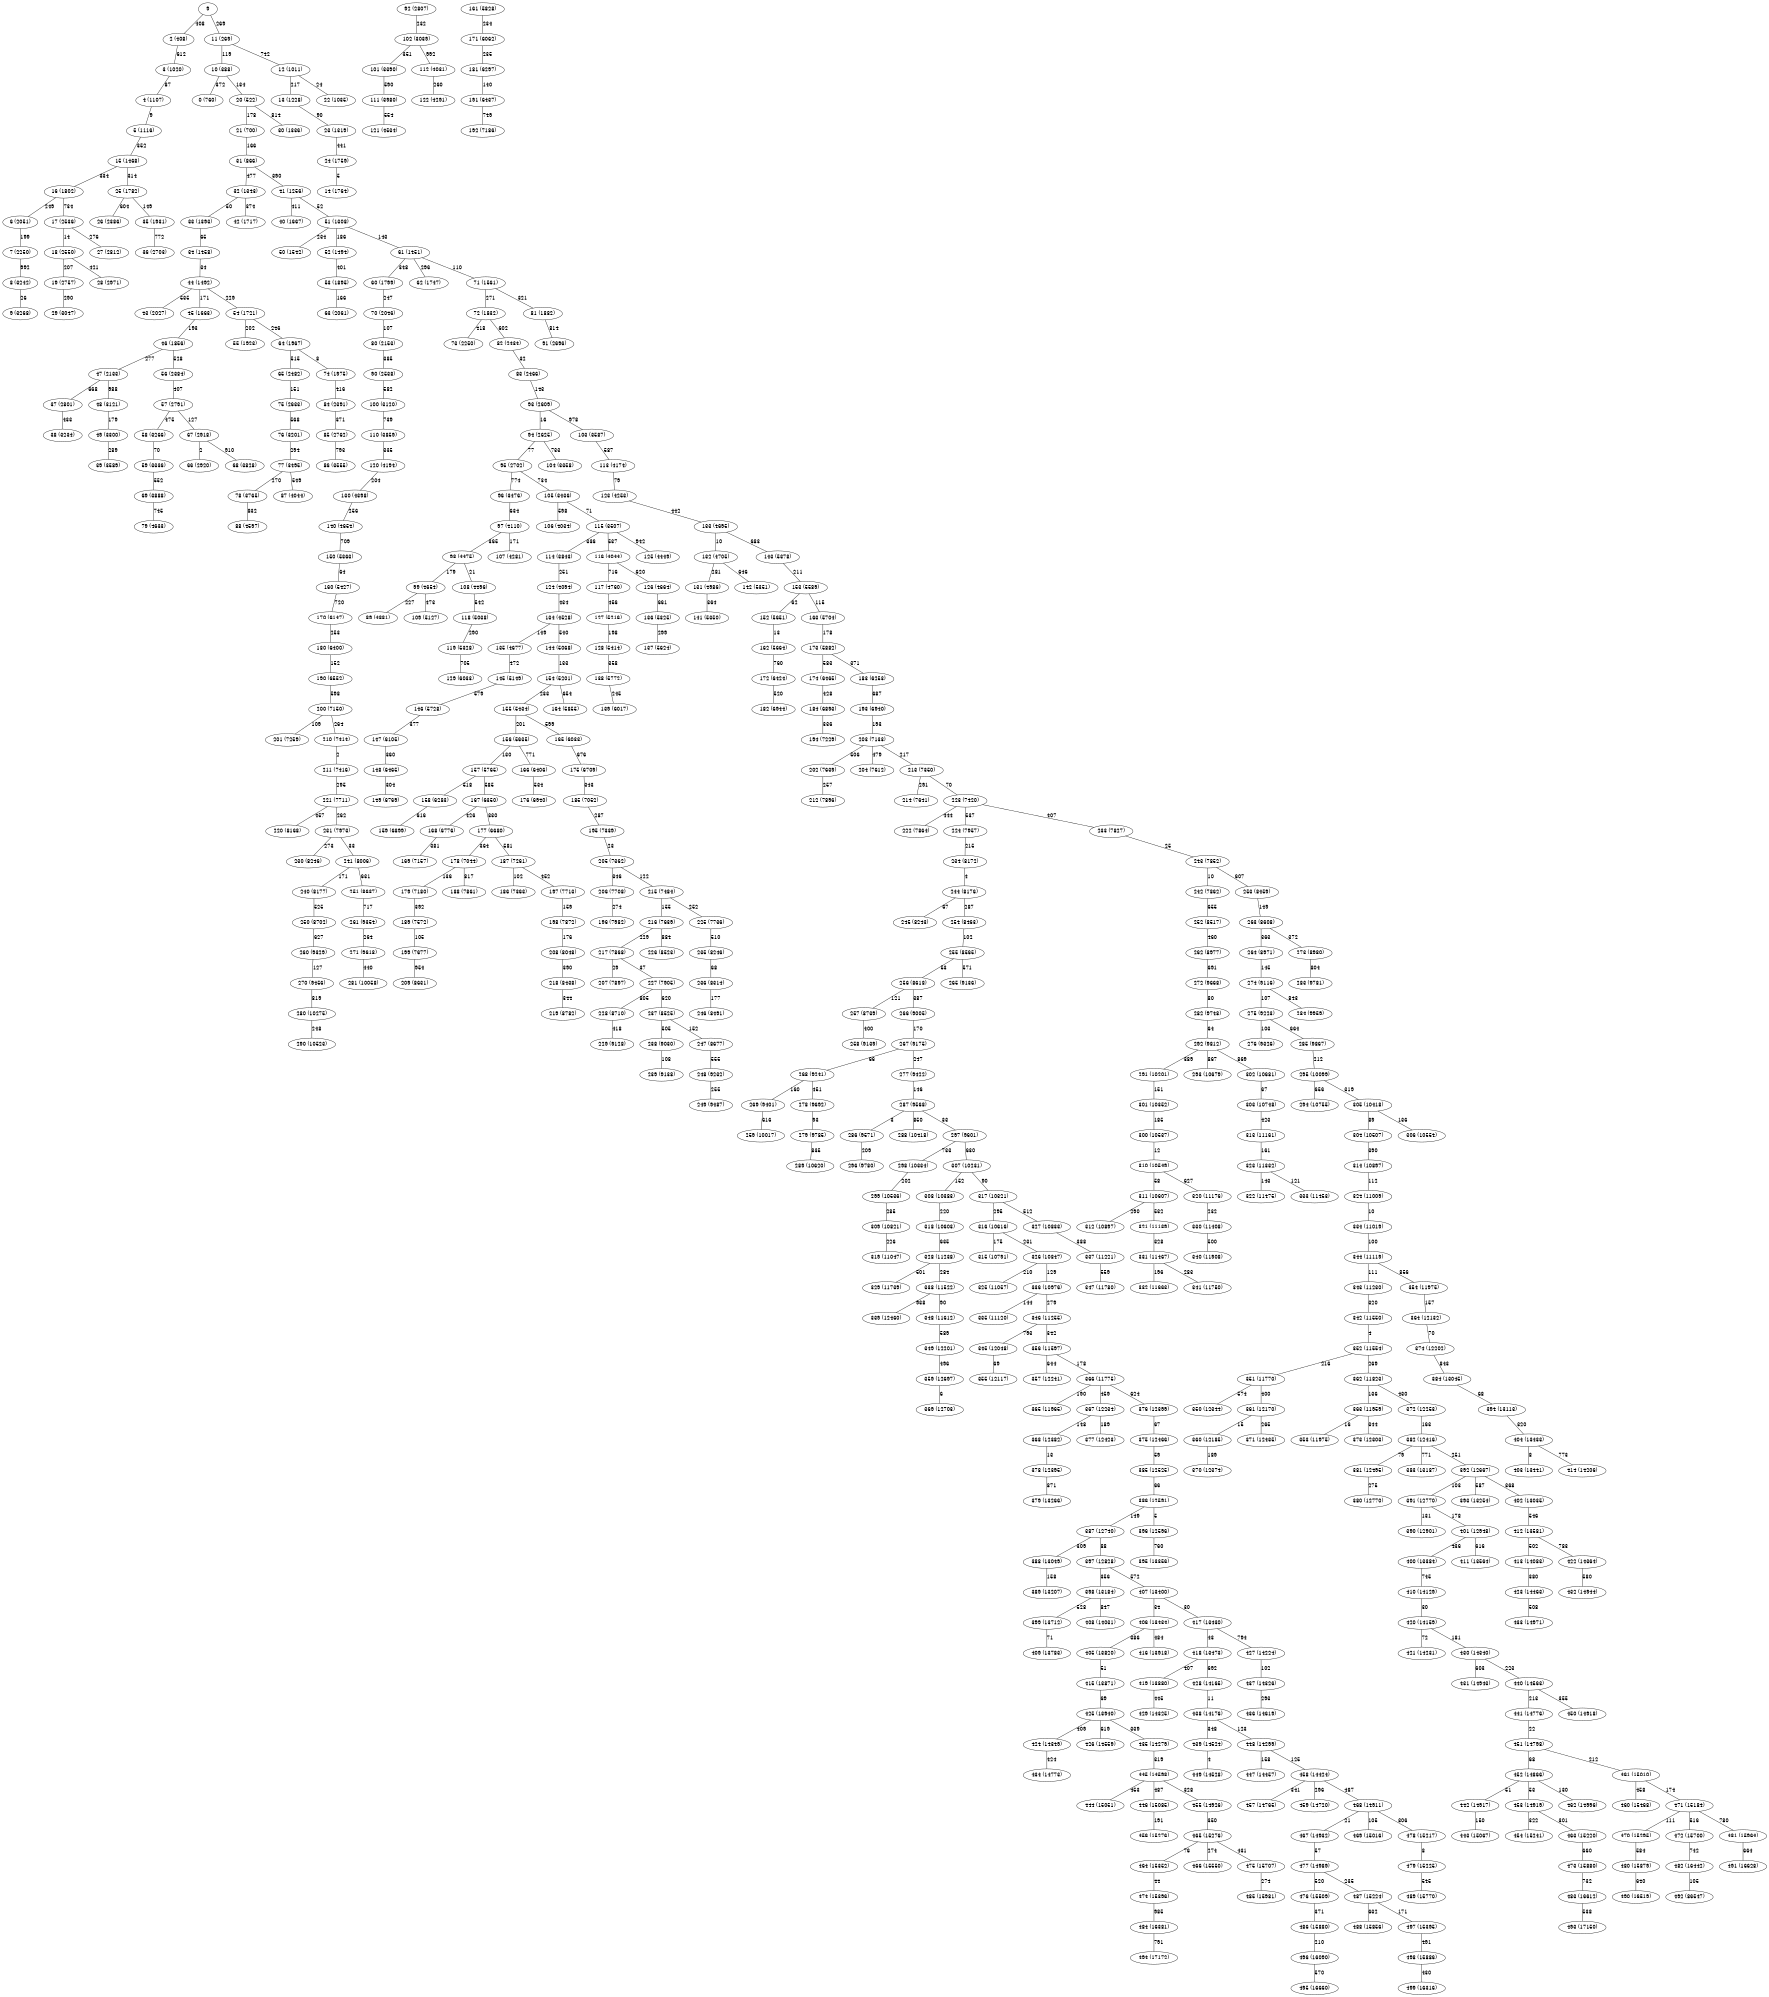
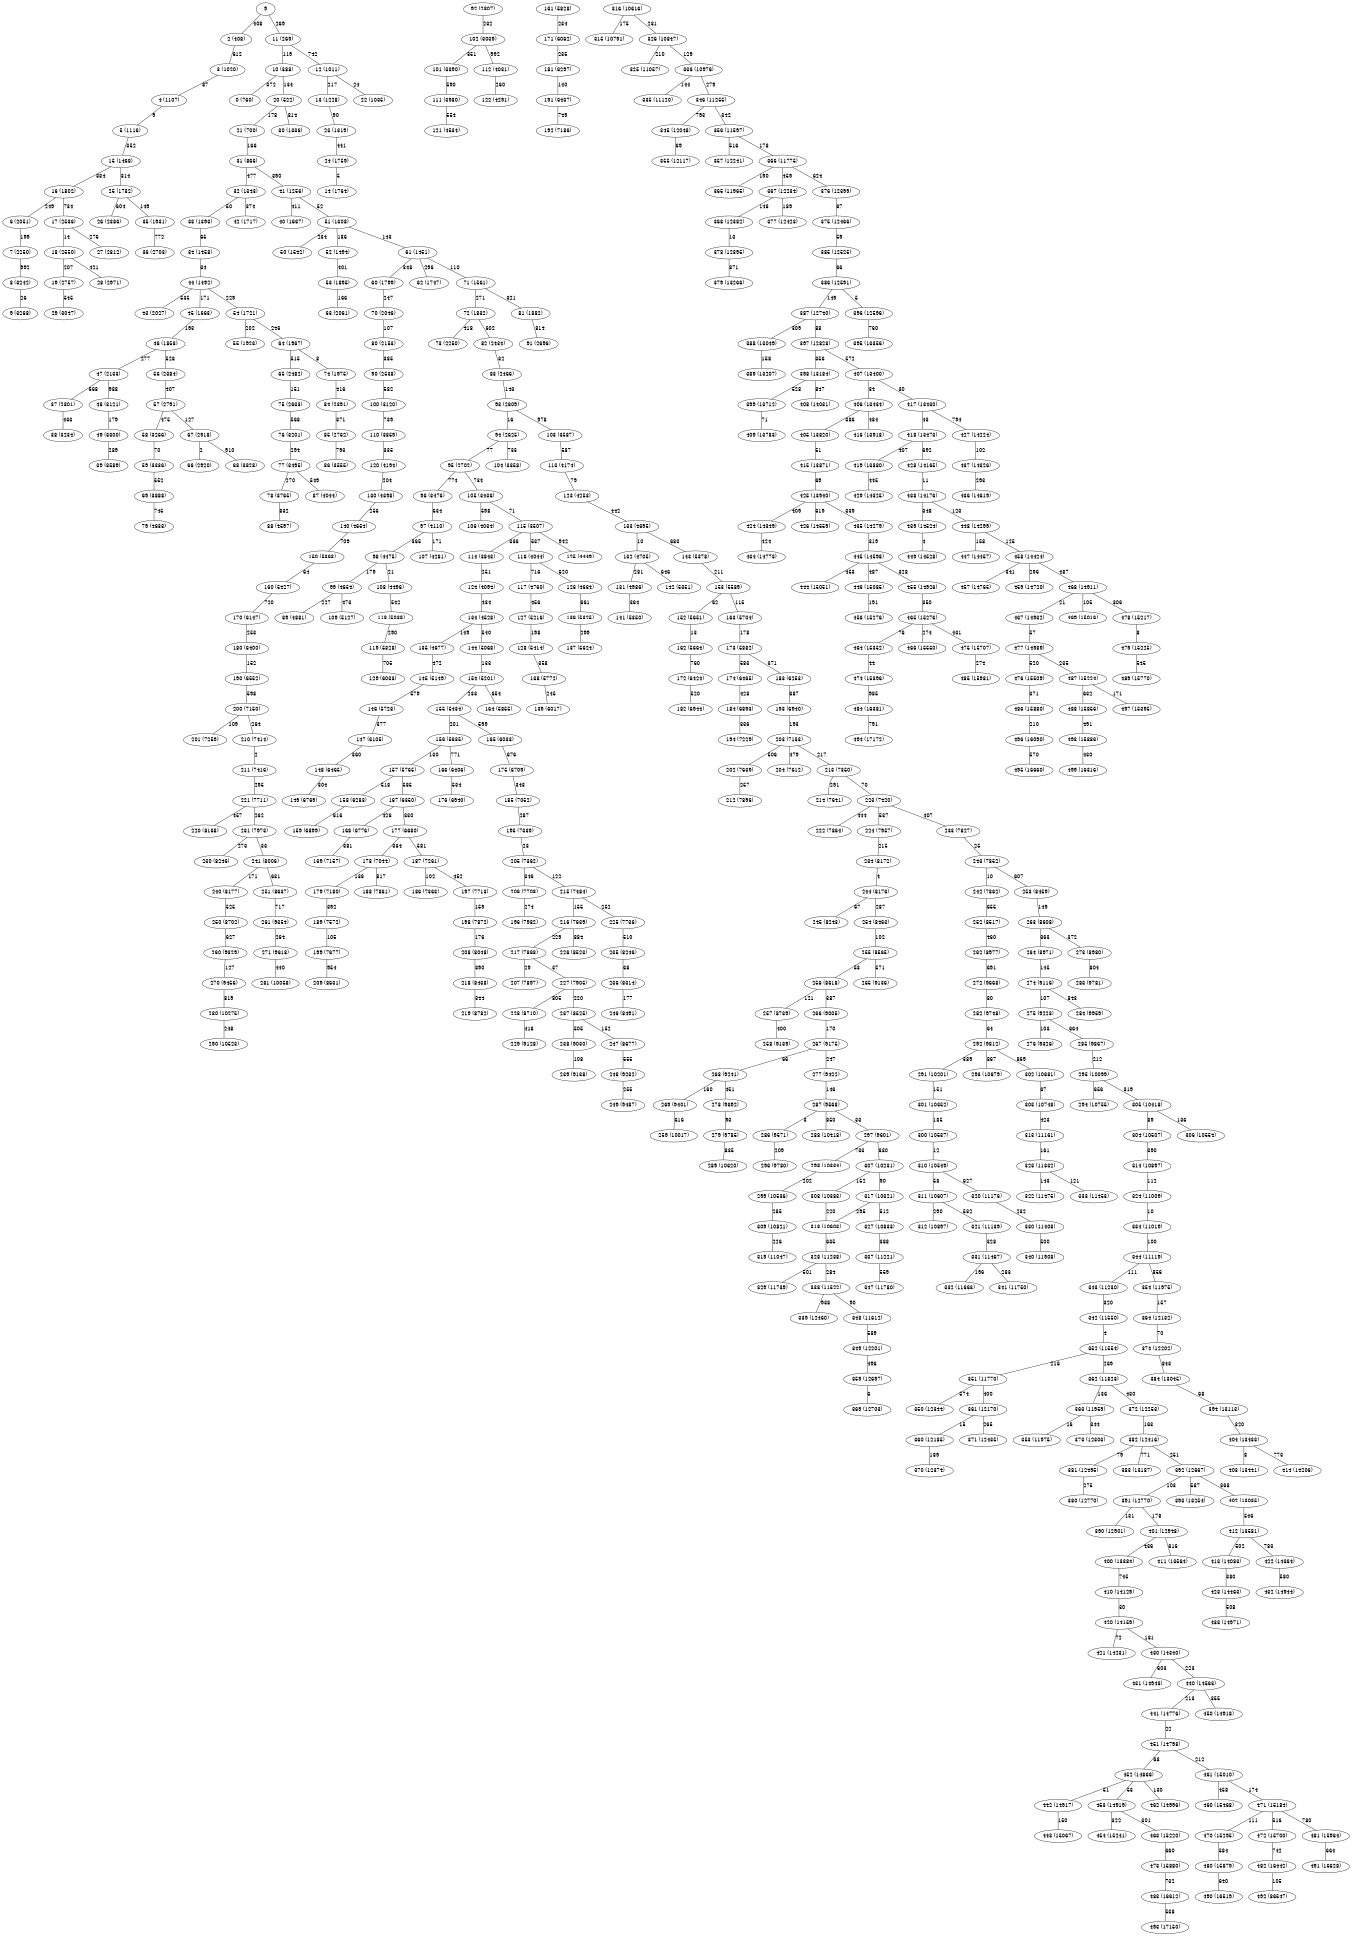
(69, 298) -> (69, 298)
(666, 999) -> (579, 999)
(993, 1212) -> (853, 1212)
(1052, 1364) -> (734, 146)
(1422, 1943) -> (1083, 725)
